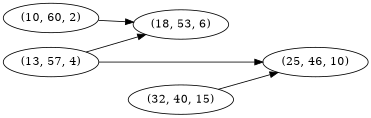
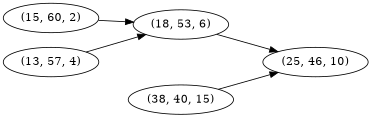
(51, 18) -> (51, 18)
(177, 62) -> (243, 42)
(181, 100) -> (181, 100)
